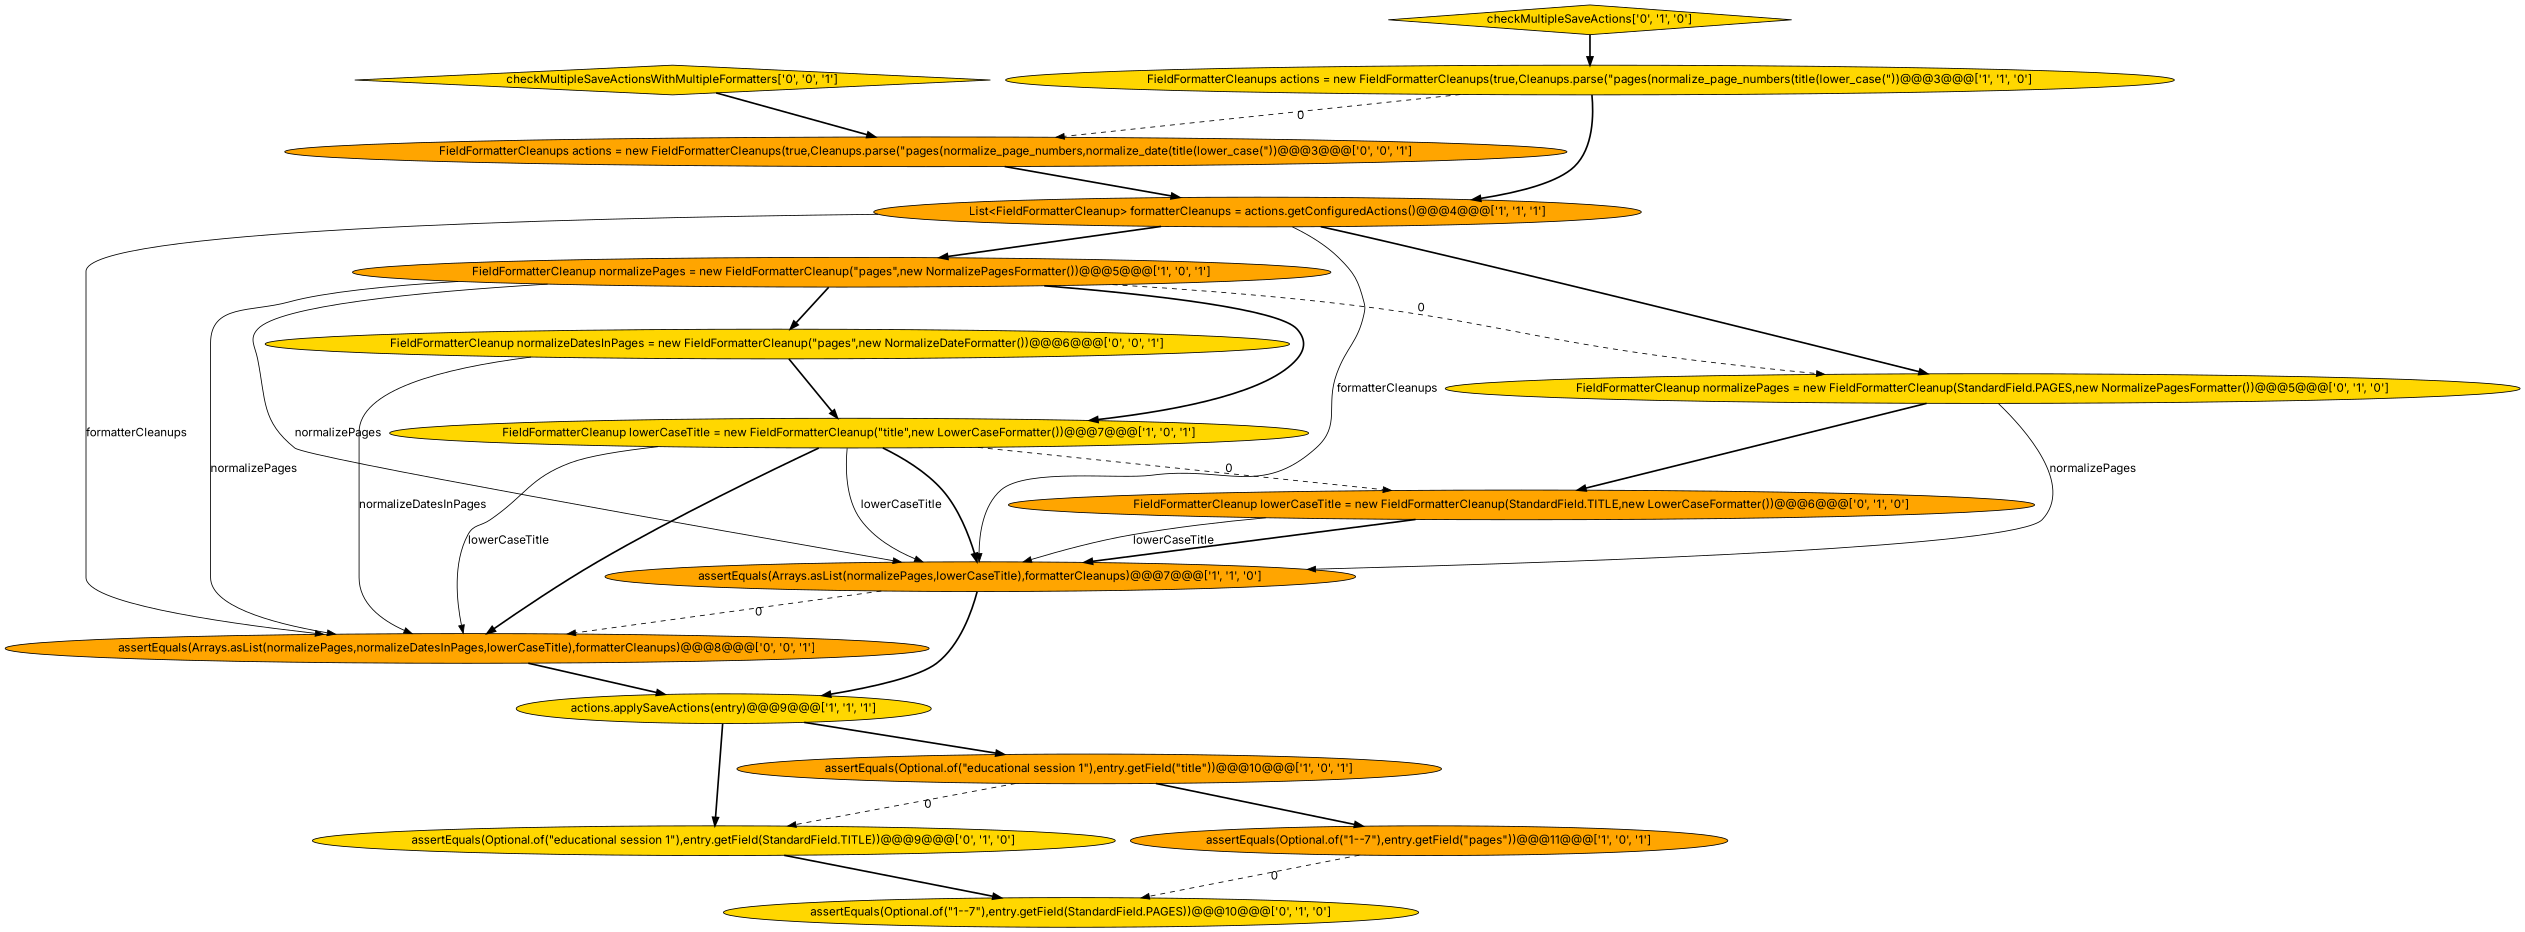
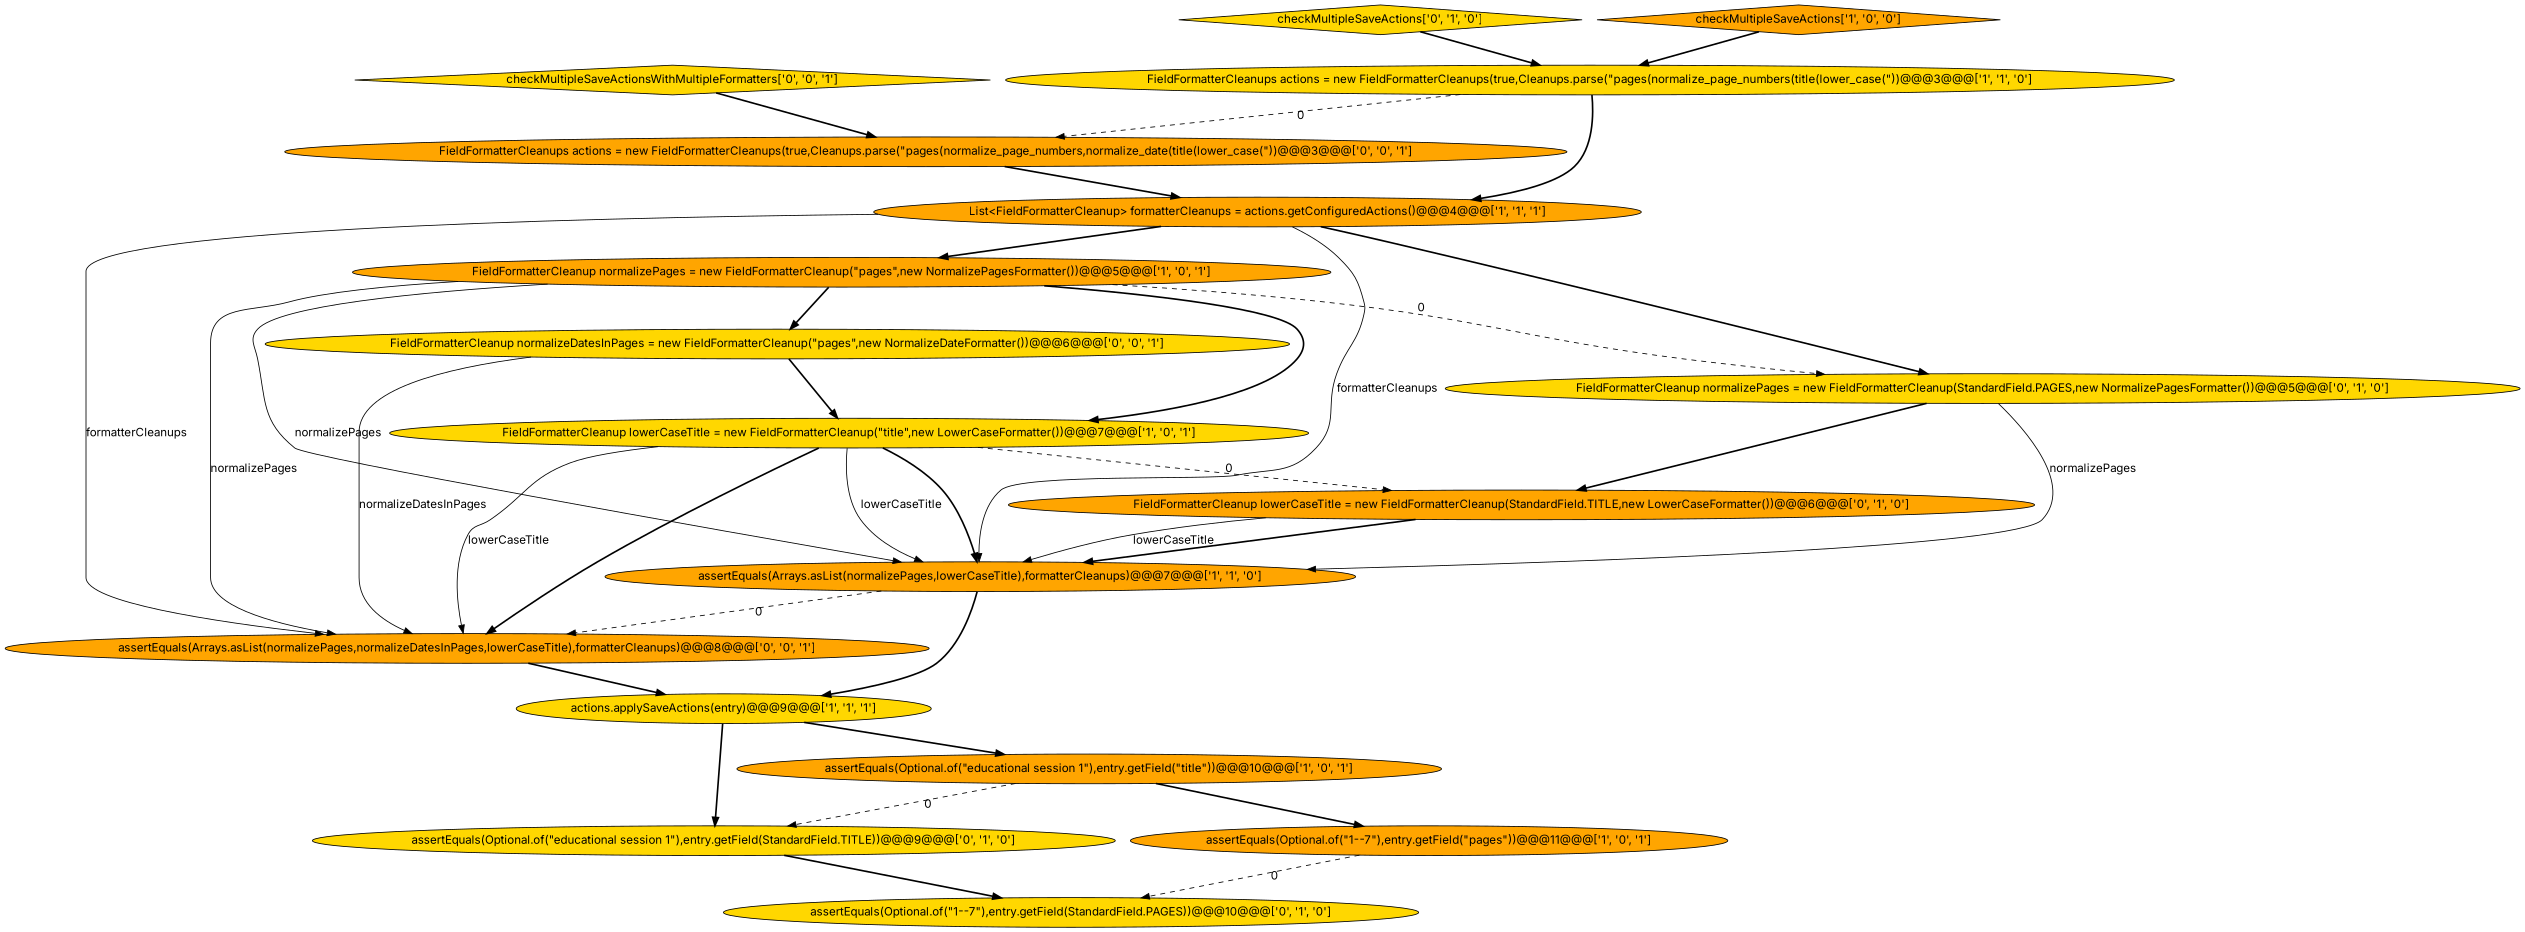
none -> (1799, 20)
